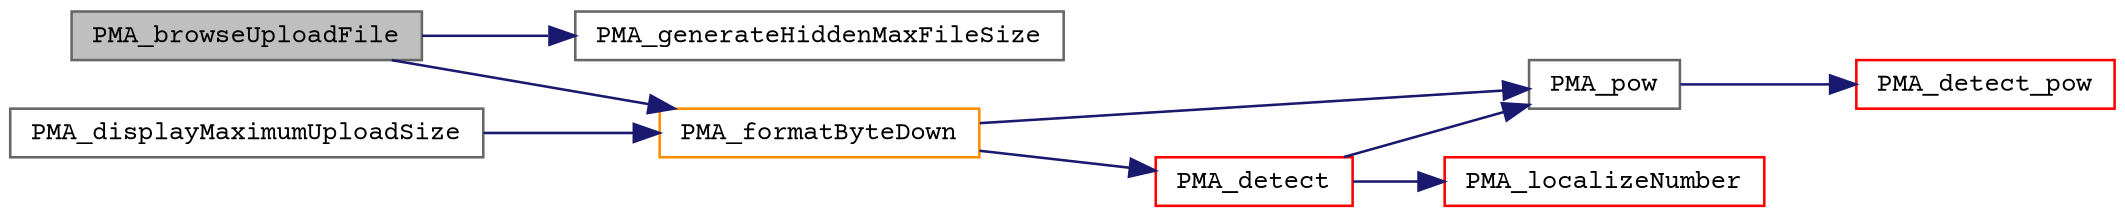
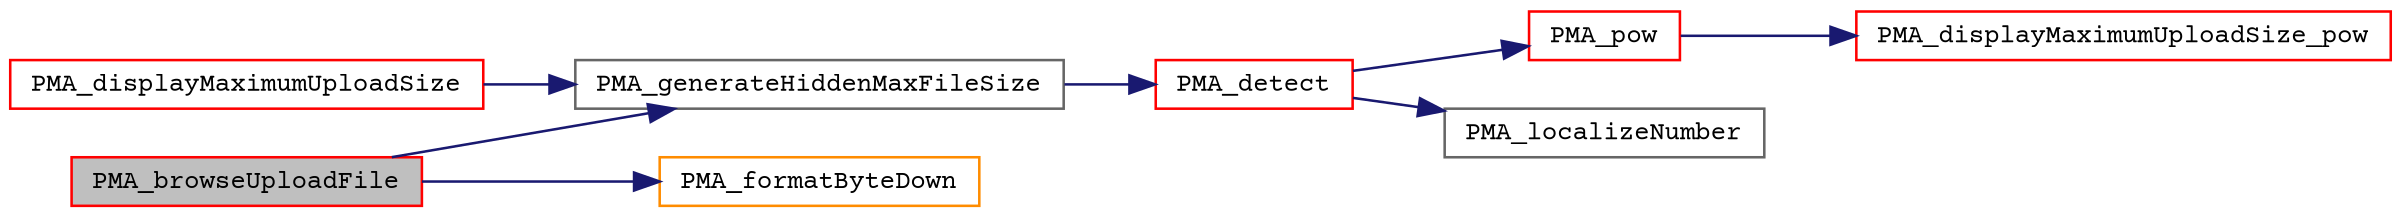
(247, 36) -> (247, 182)
(1604, 84) -> (1604, 36)
(1985, 84) -> (2124, 36)
(1242, 107) -> none
(247, 133) -> (247, 84)
(558, 133) -> (516, 84)
(1055, 159) -> (1097, 84)
(1604, 182) -> (1604, 133)
